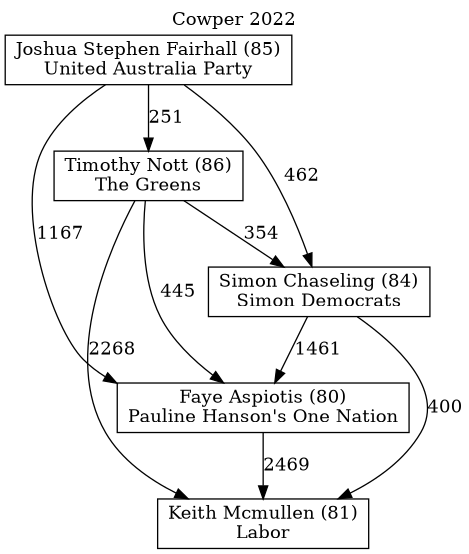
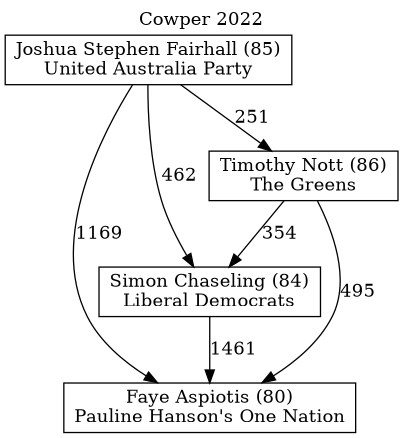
(61, 234) -> (100, 234)
(178, 292) -> (358, 292)
(319, 292) -> (210, 292)
(263, 524) -> none
